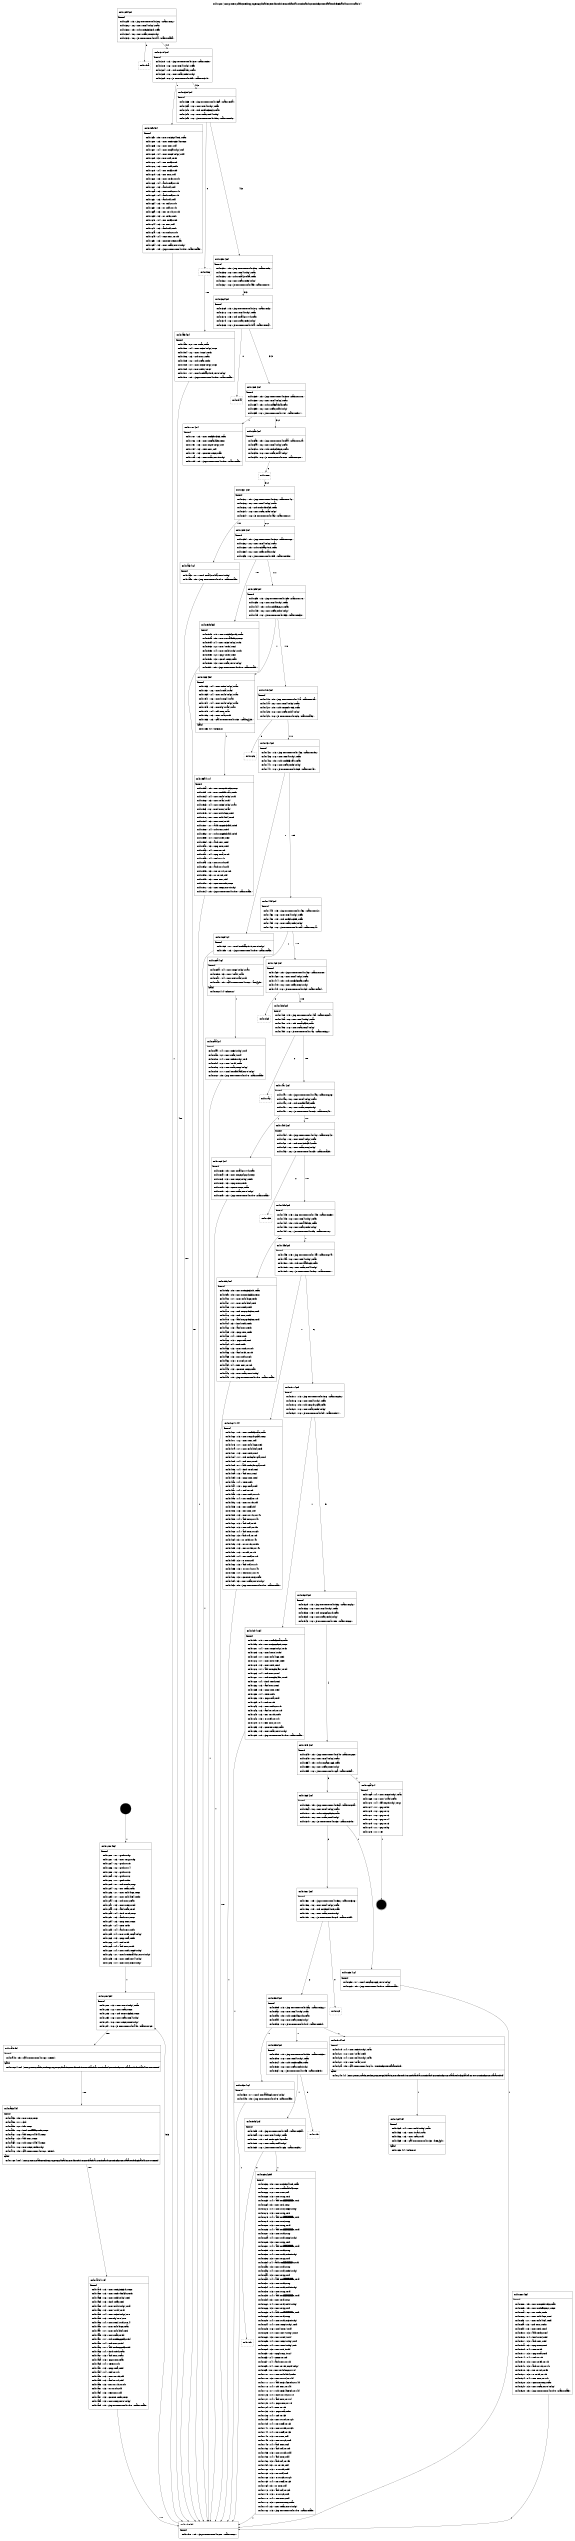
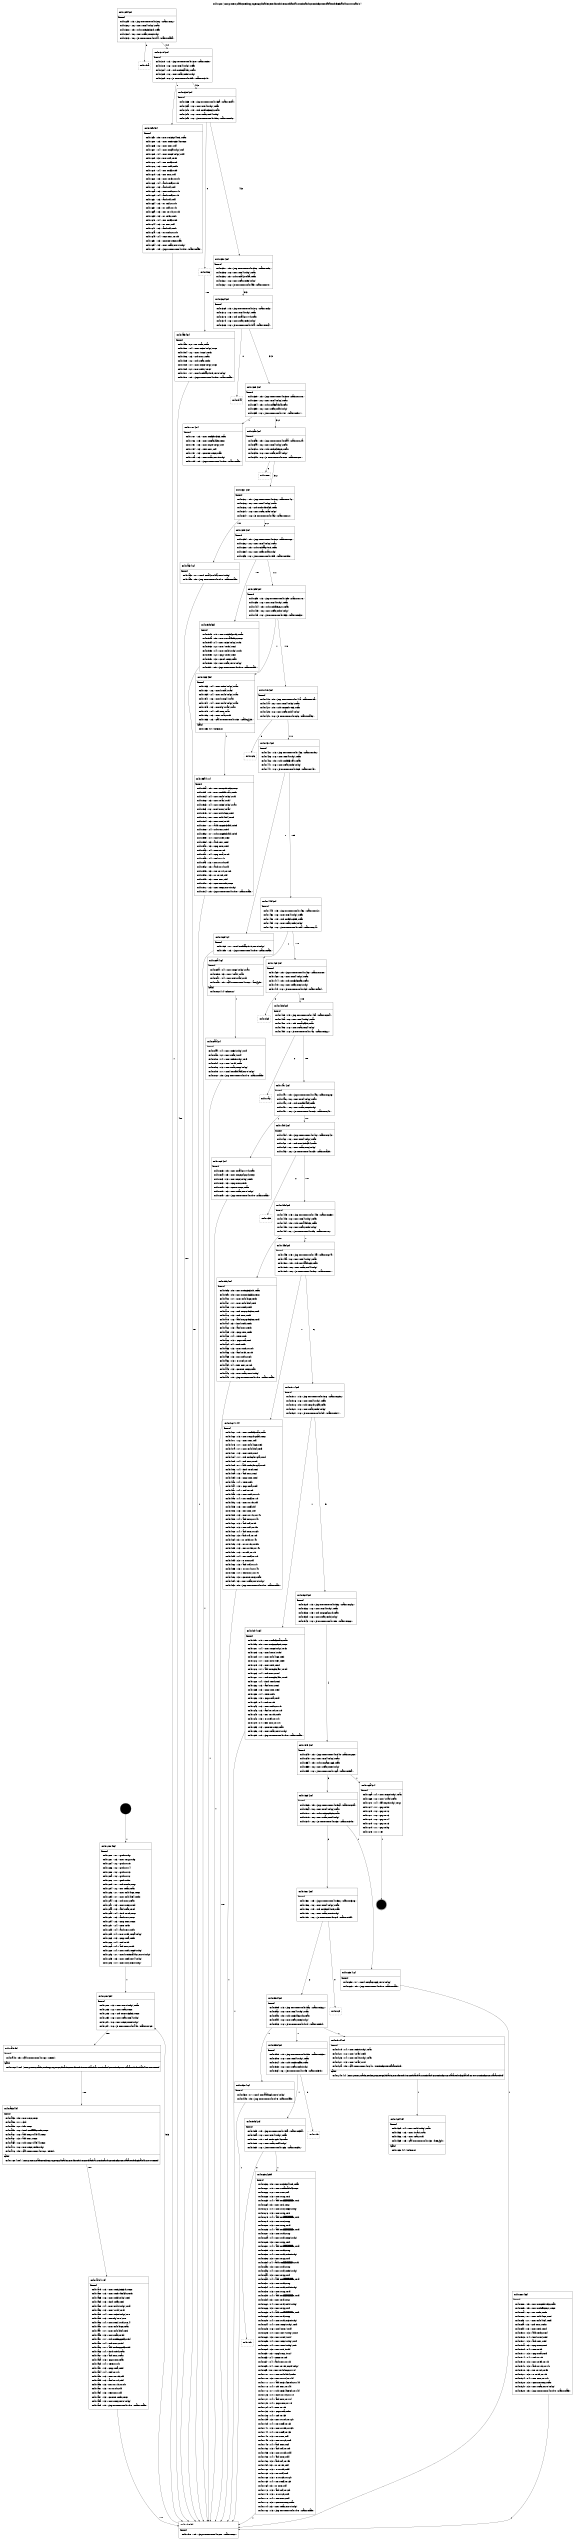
(264, 482) -> (273, 473)
